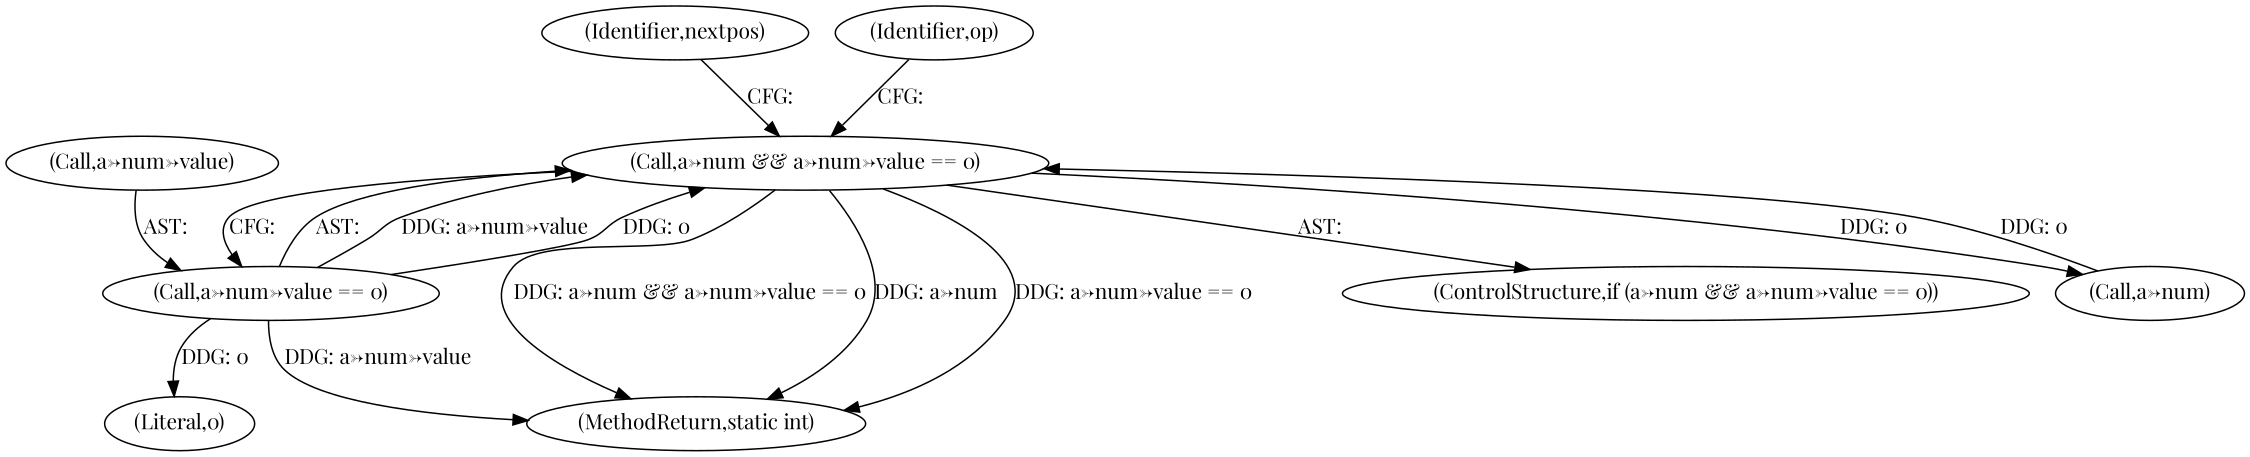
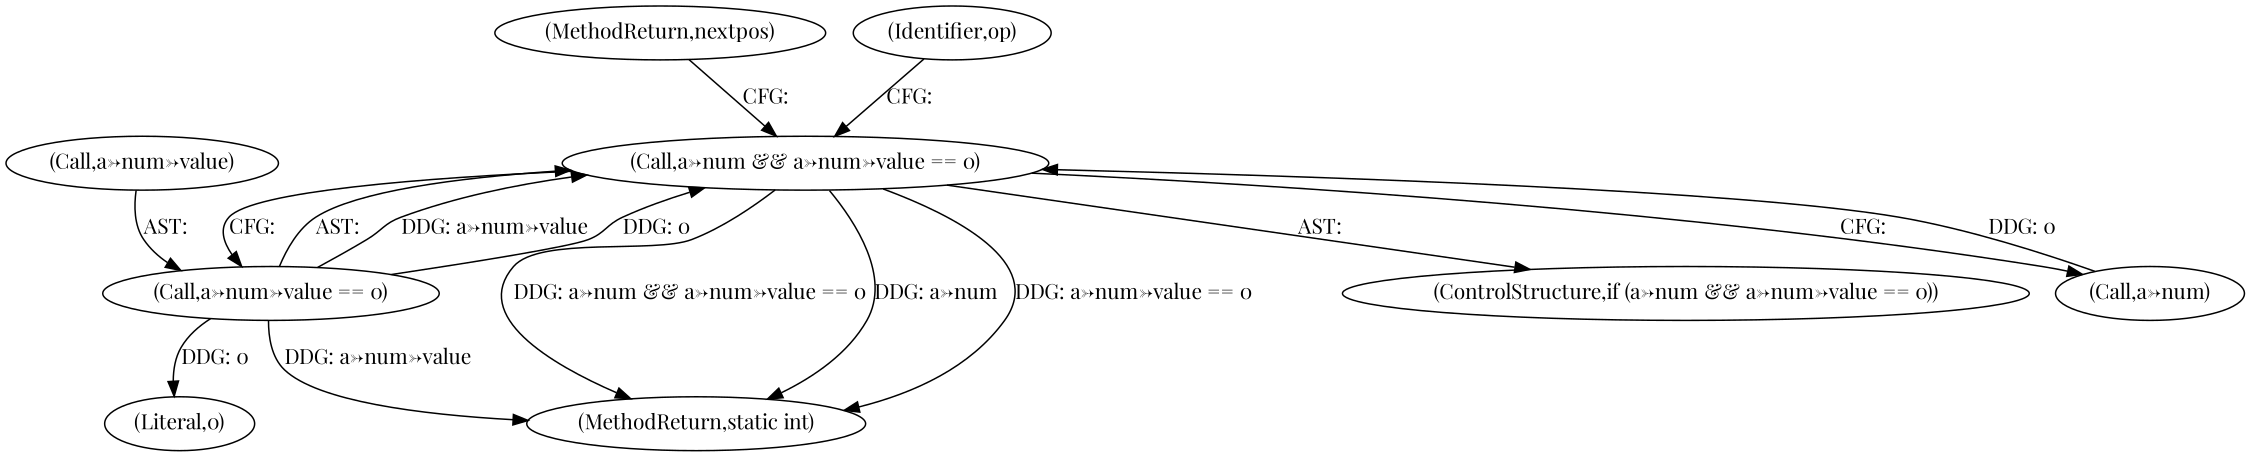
(675, 33) -> (660, 33)
(1875, 228) -> (1866, 228)
